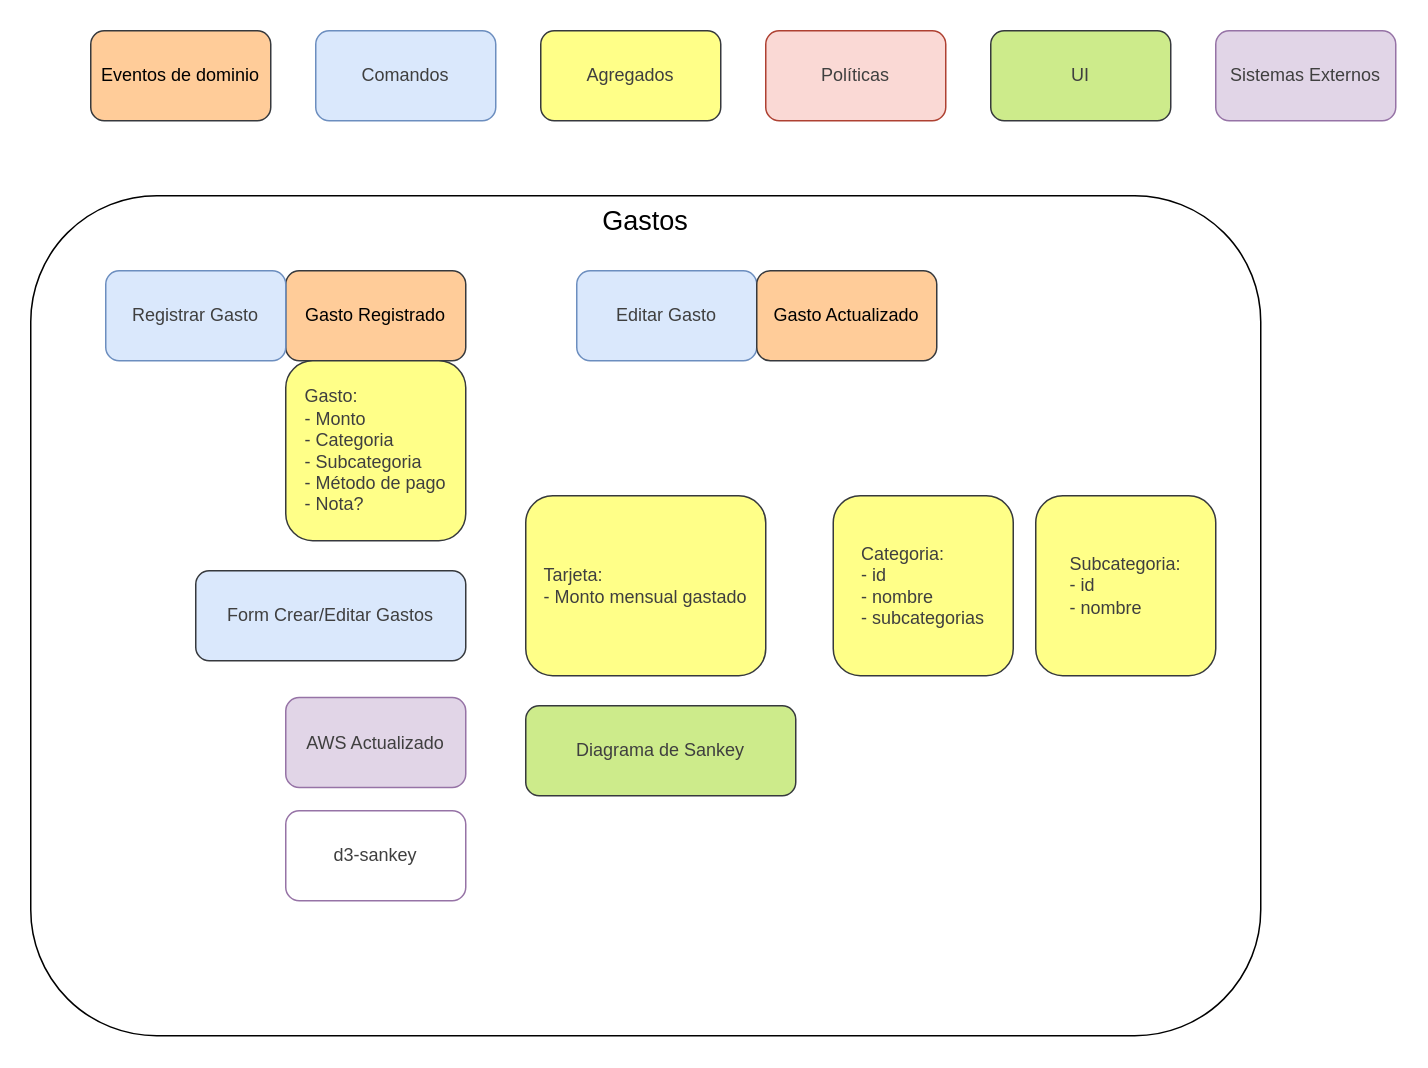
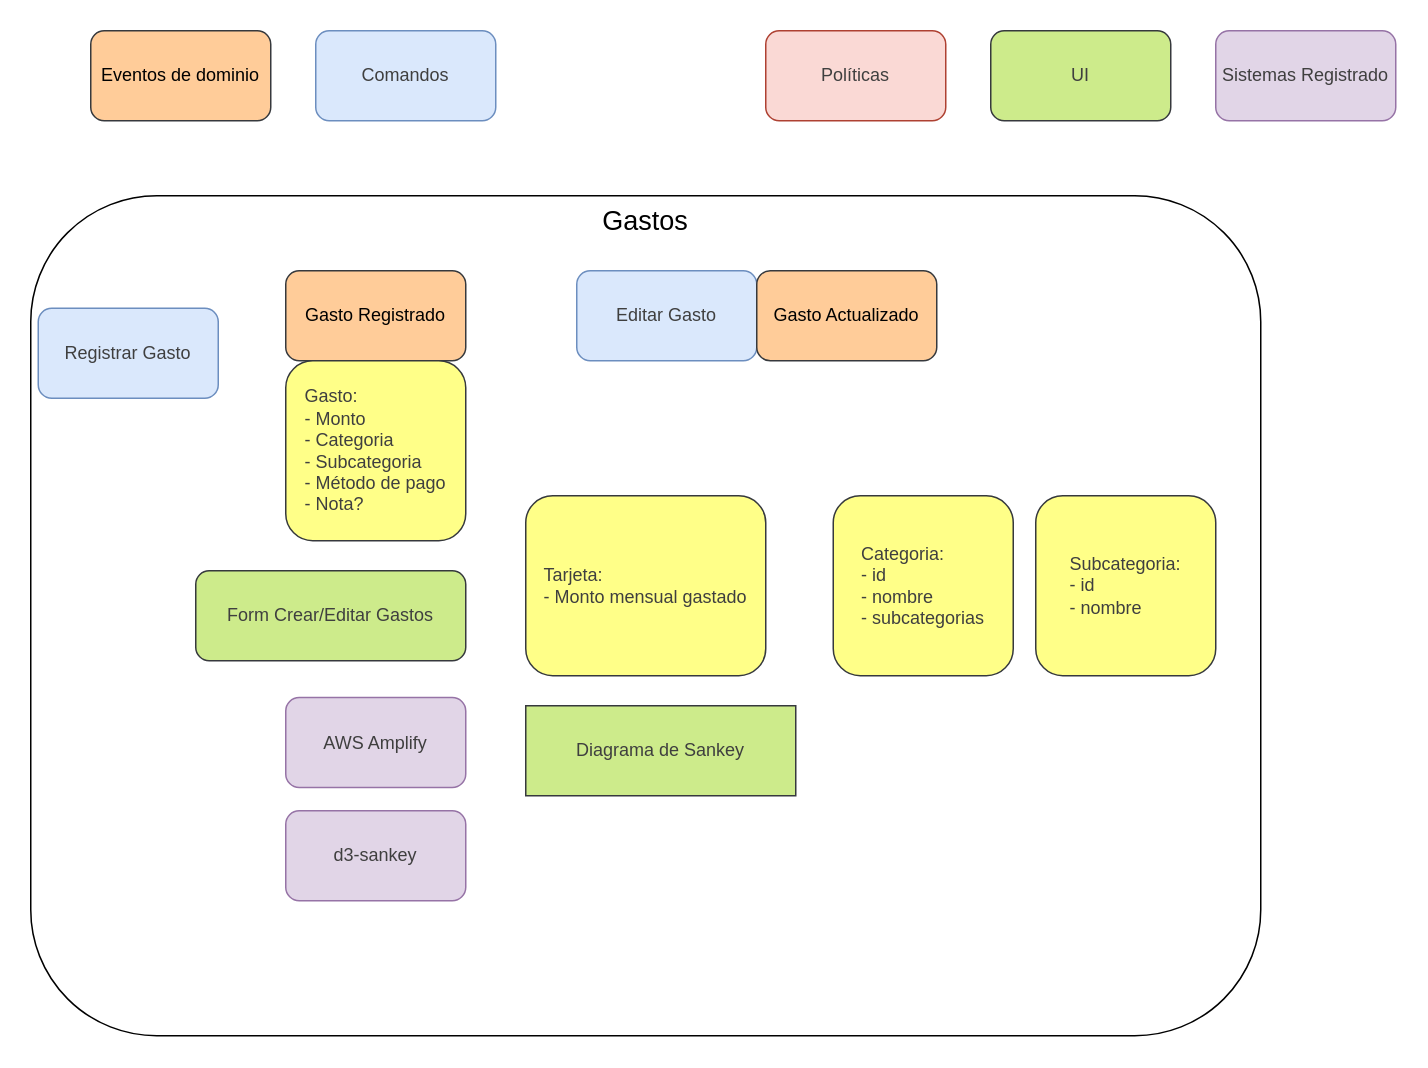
(631, 76) -> none
(1306, 76) -> (1306, 76)
(196, 316) -> (128, 353)
(331, 616) -> (331, 616)
(376, 743) -> (376, 743)
(661, 751) -> (661, 751)
(376, 856) -> (376, 856)
